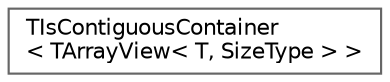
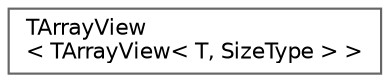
(195, 41) -> (195, 41)
